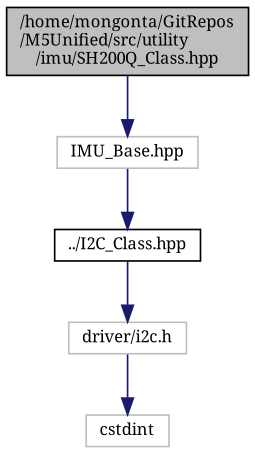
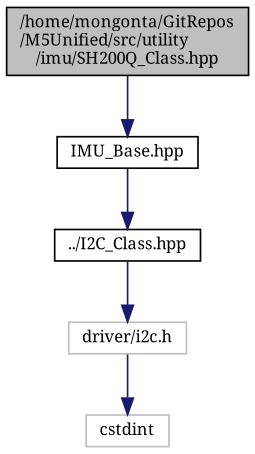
(128, 152) -> (128, 152)
